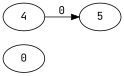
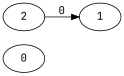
(24, 17) -> (24, 17)
(100, 17) -> (100, 17)
